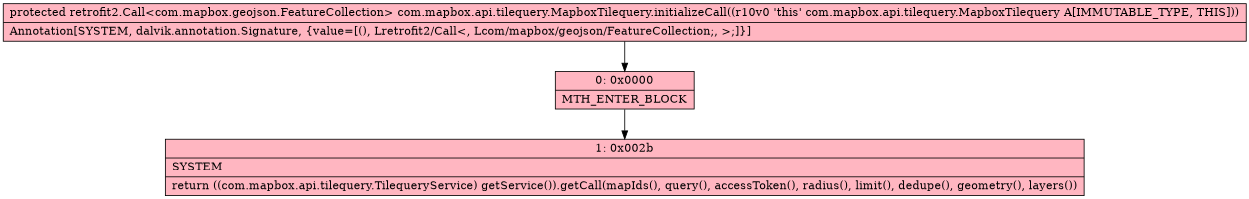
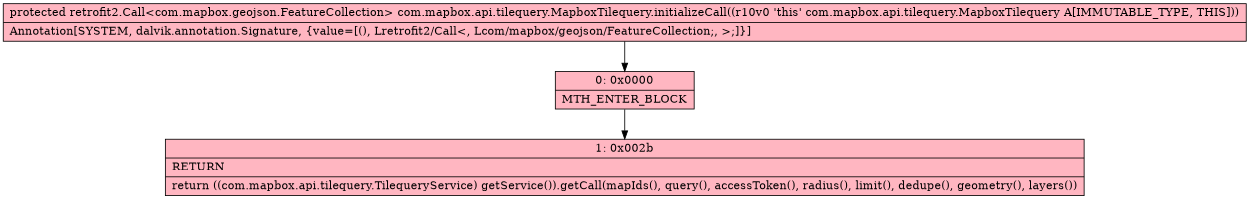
(198, 167) -> (198, 167)
